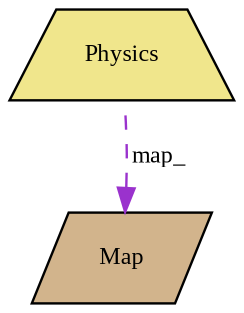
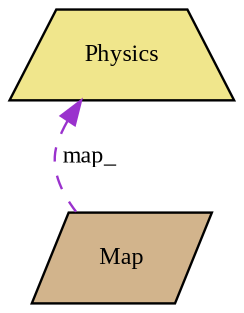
(127, 144) -> (55, 168)
